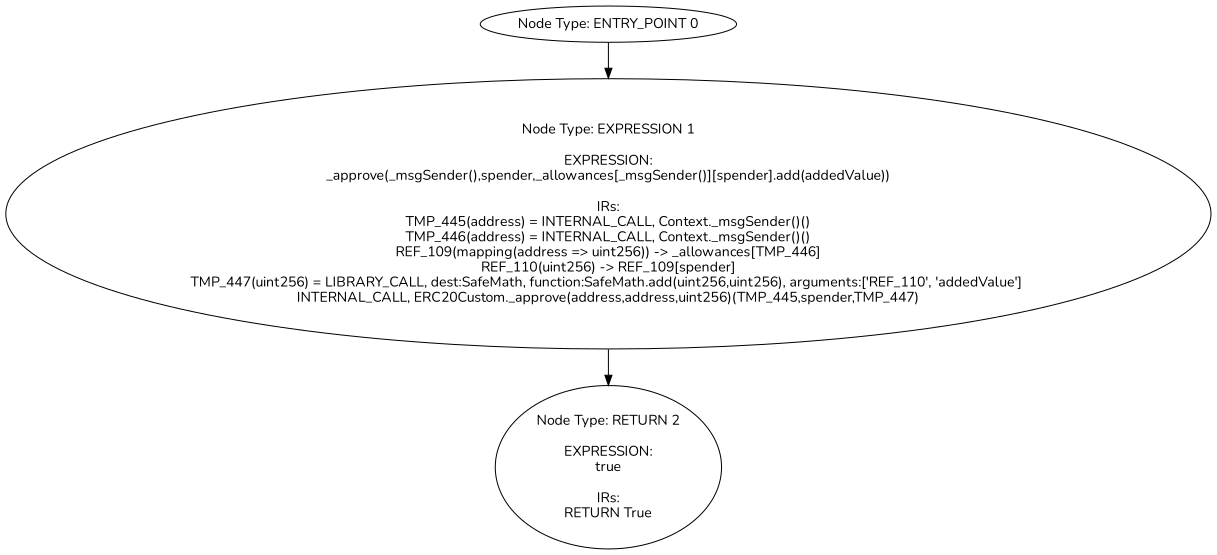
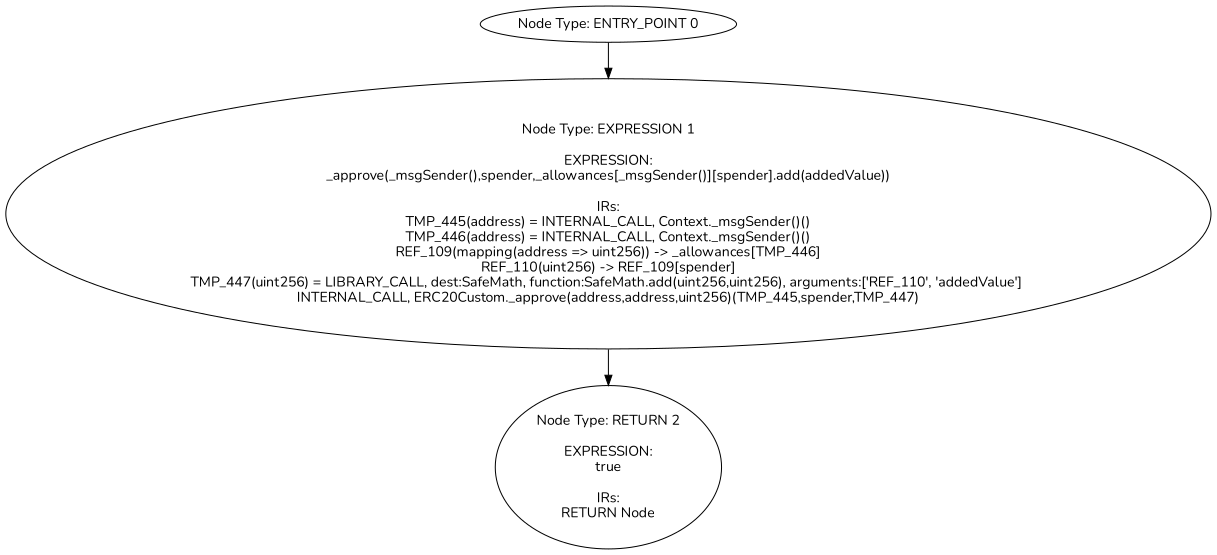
(608, 467) -> (608, 467)
